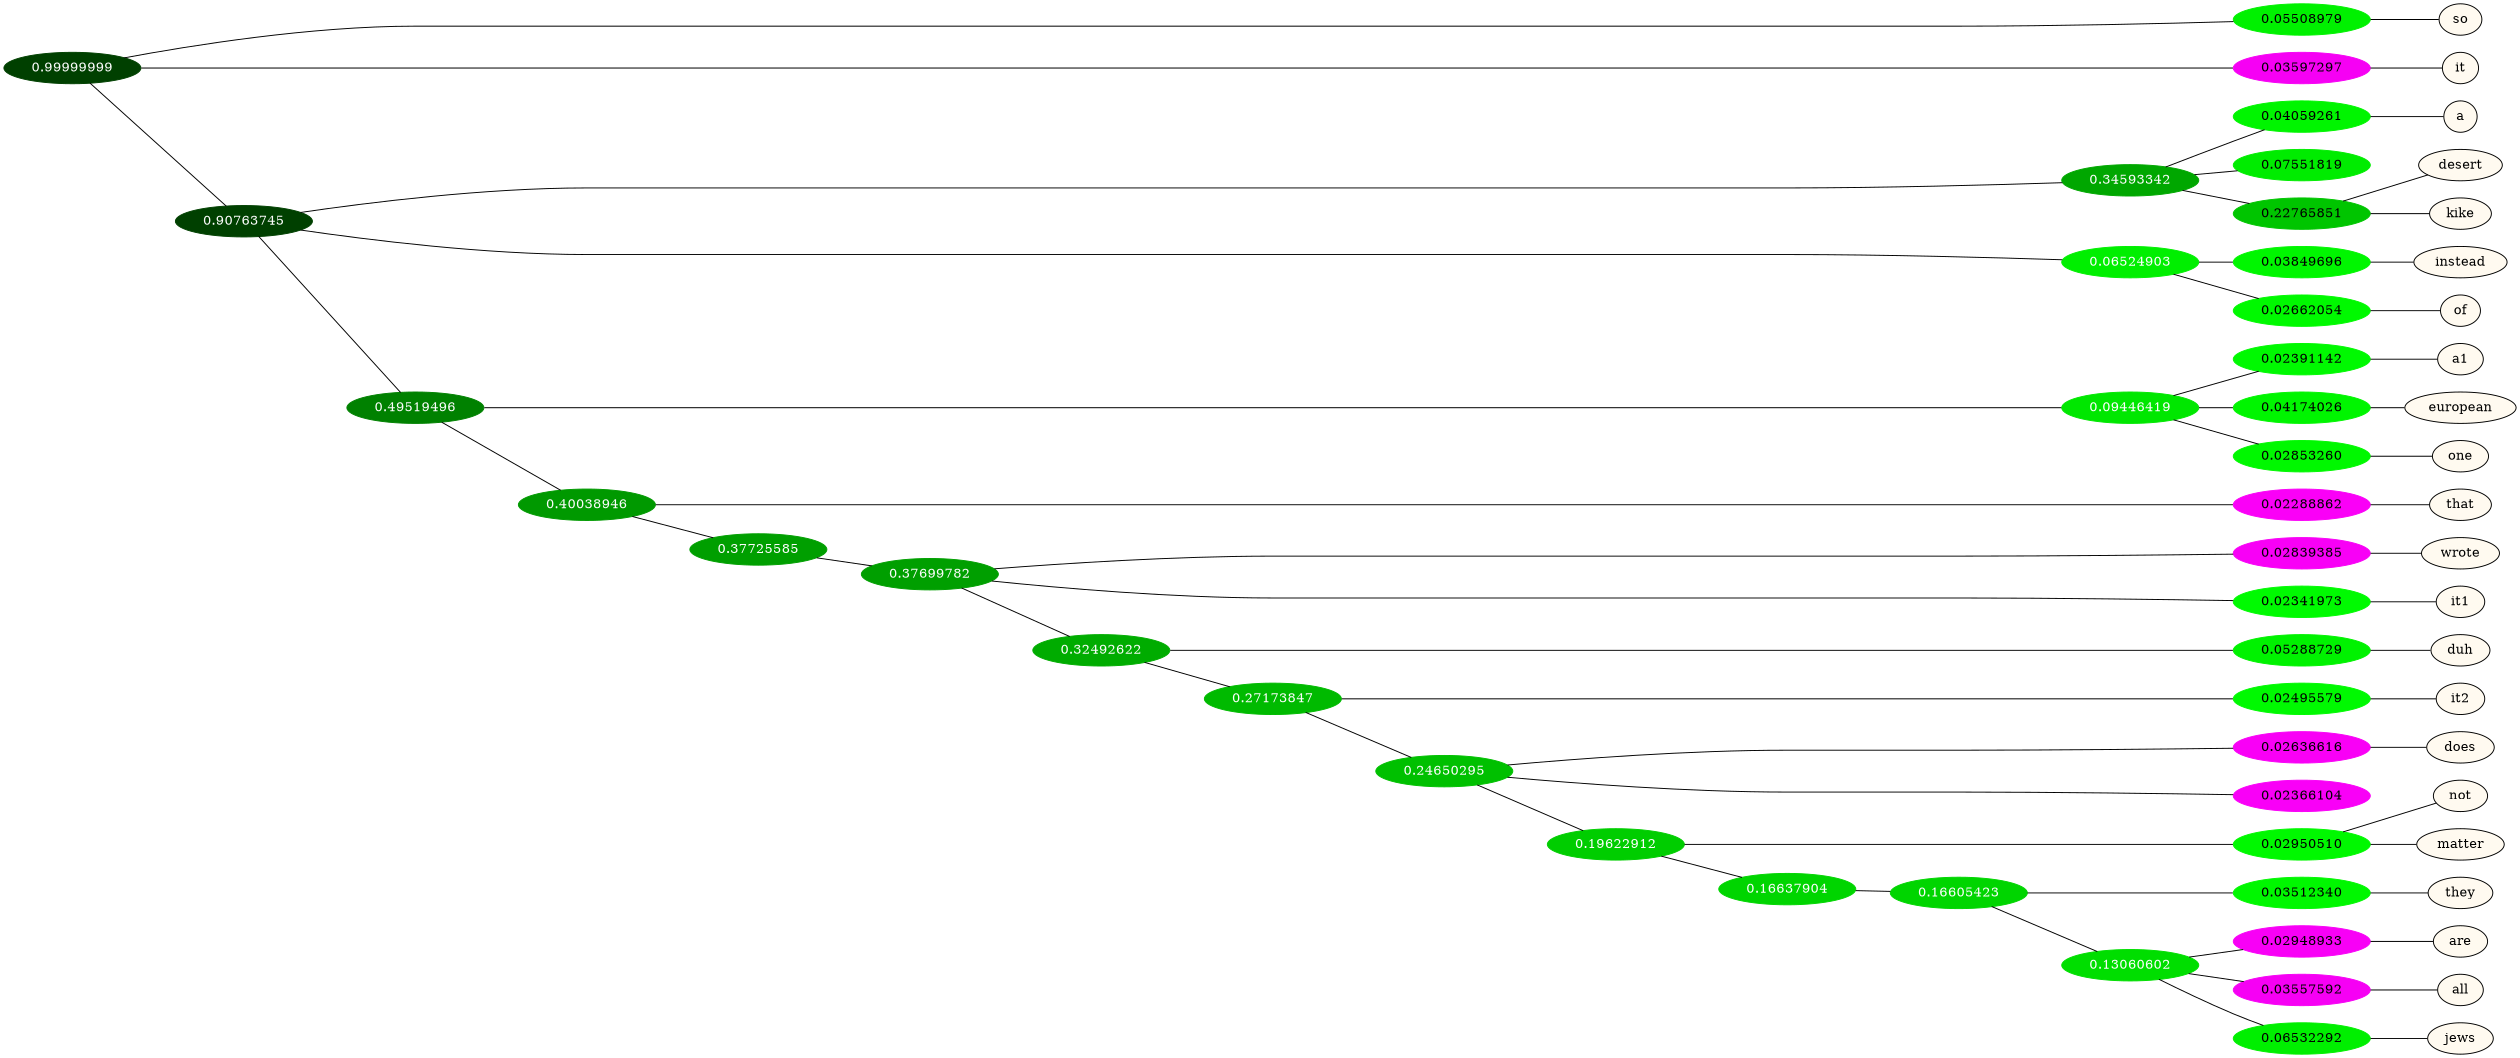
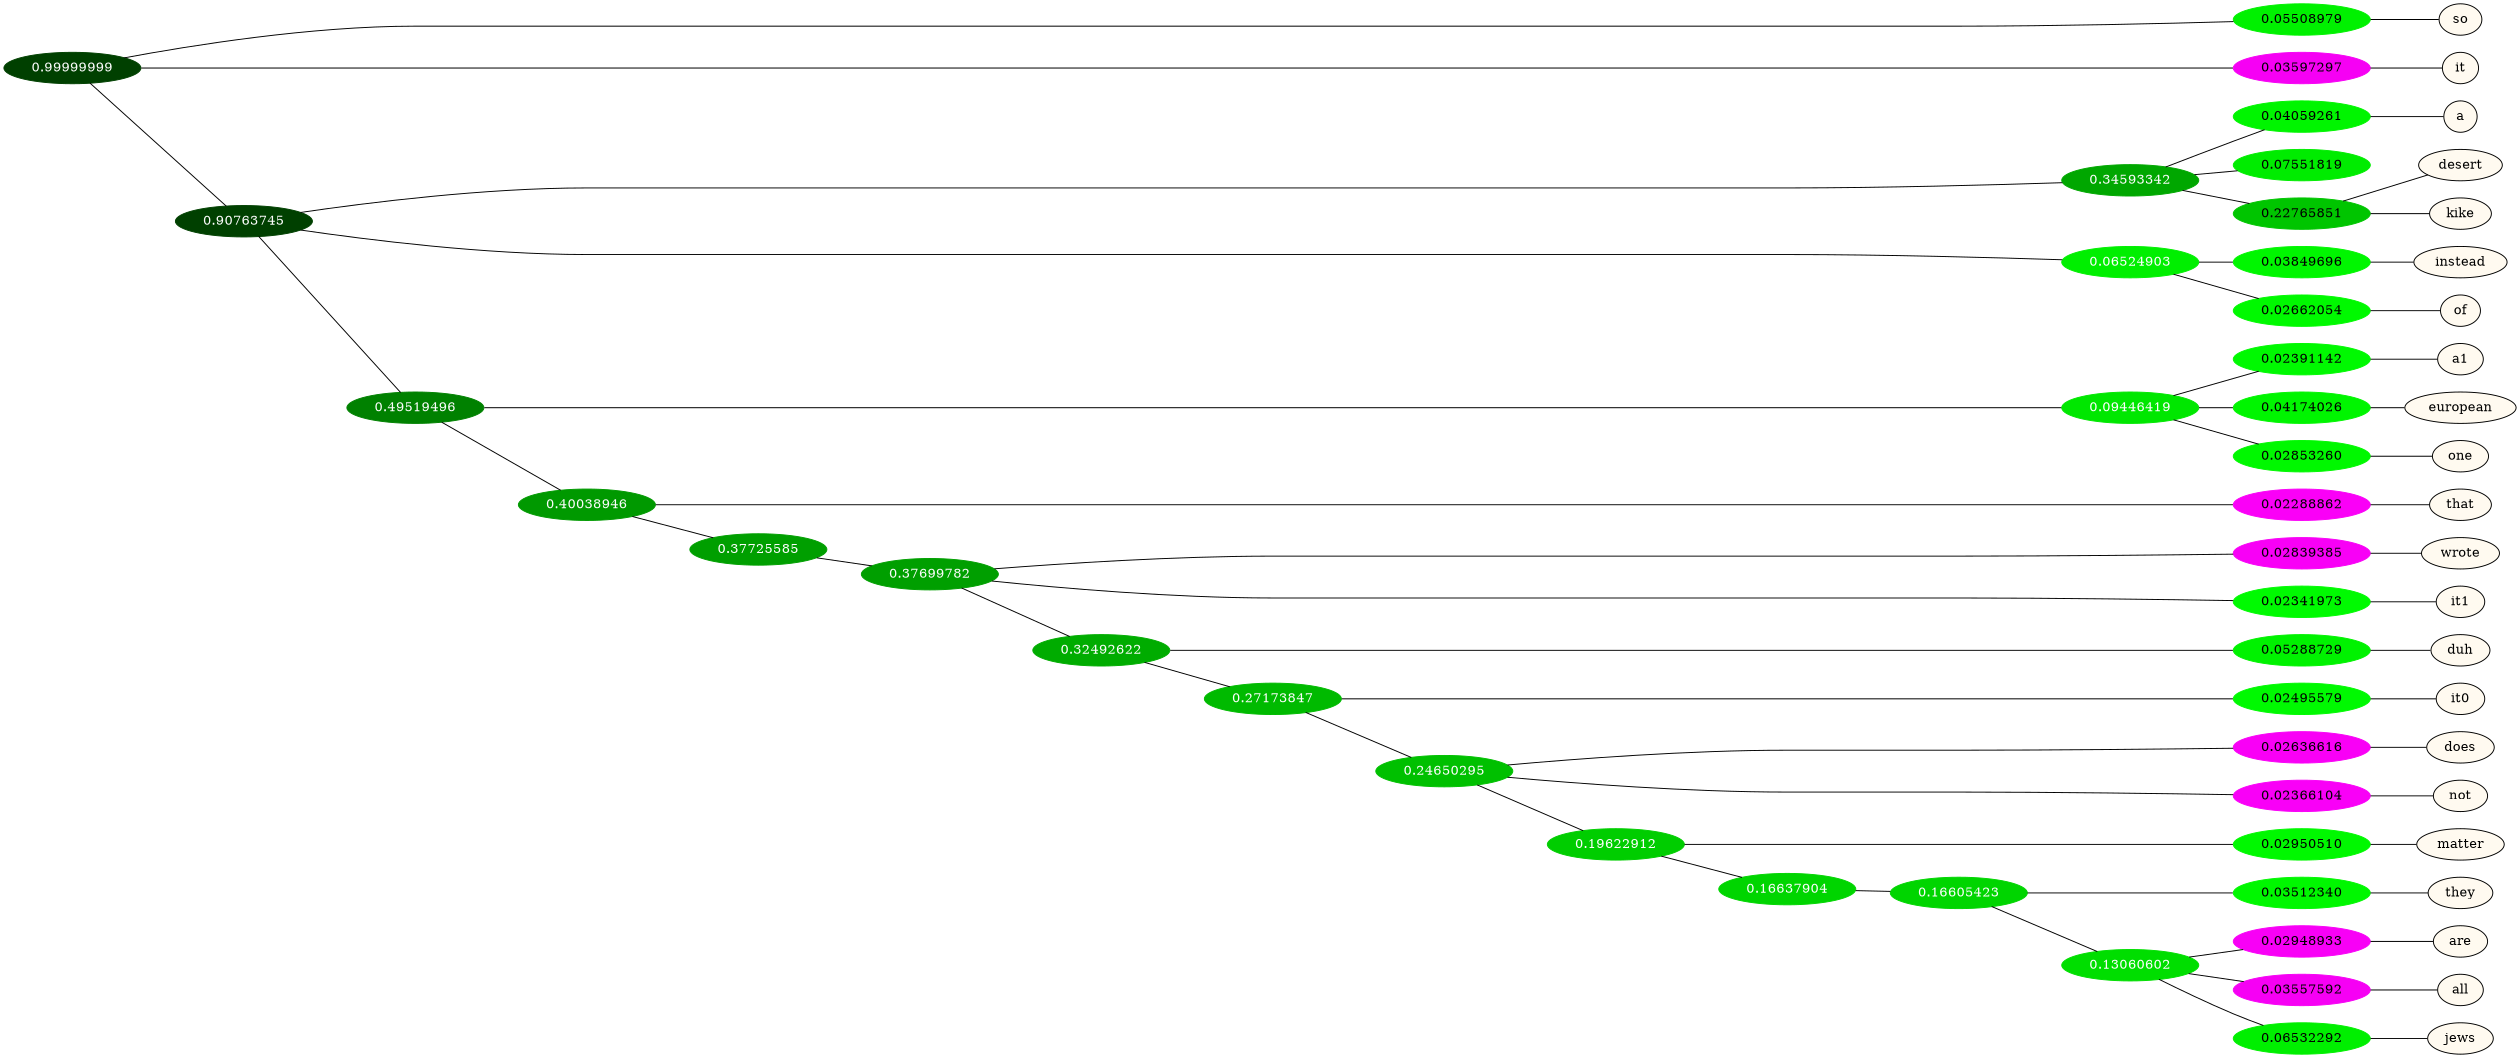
(2460, 699) -> (2460, 699)
(2390, 817) -> (2402, 796)
